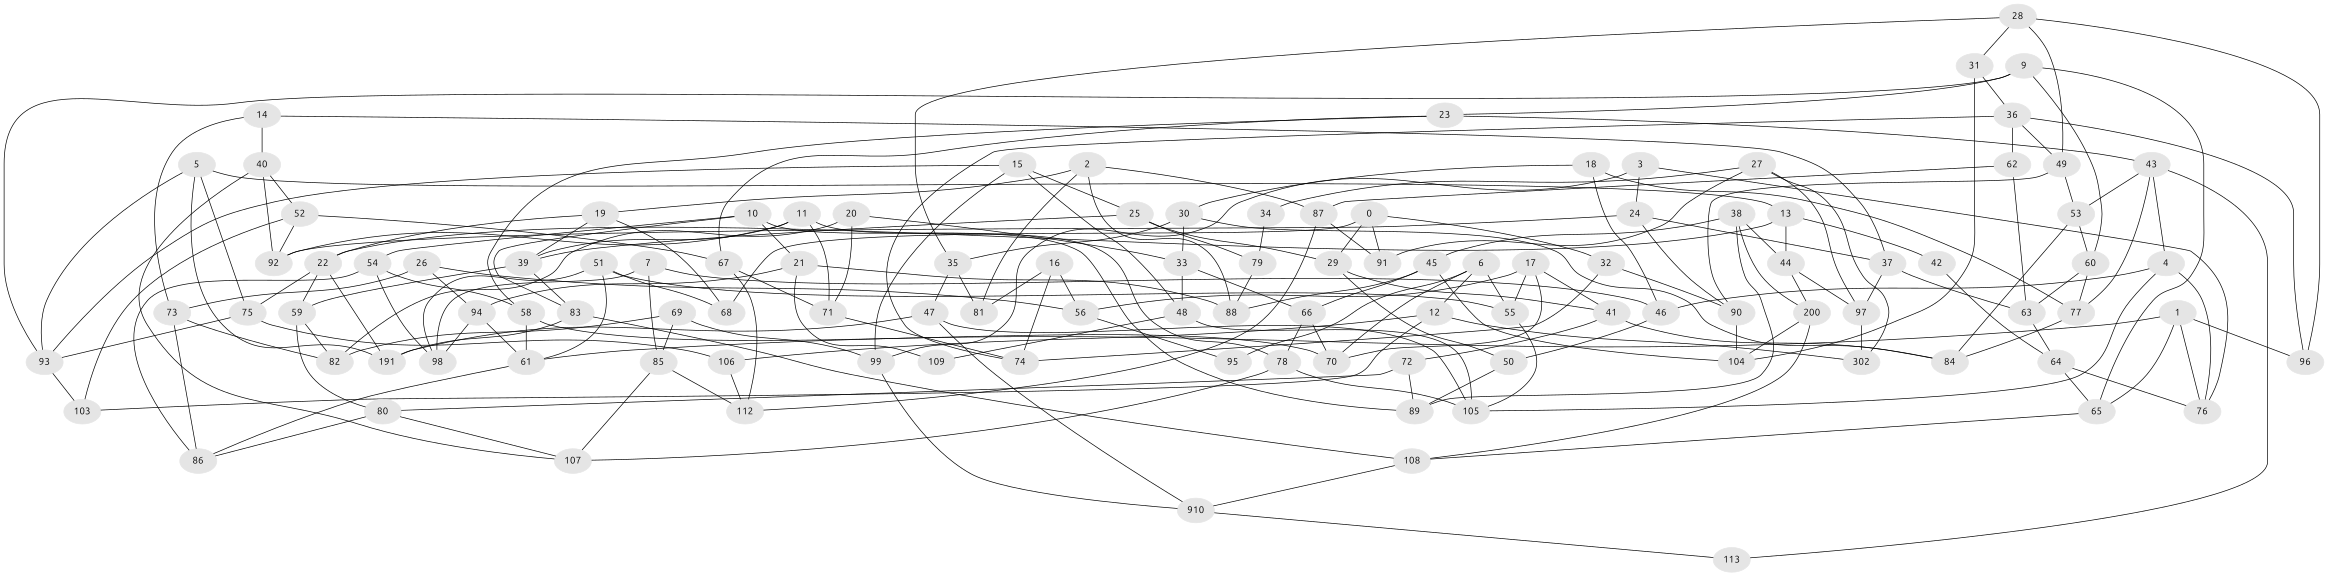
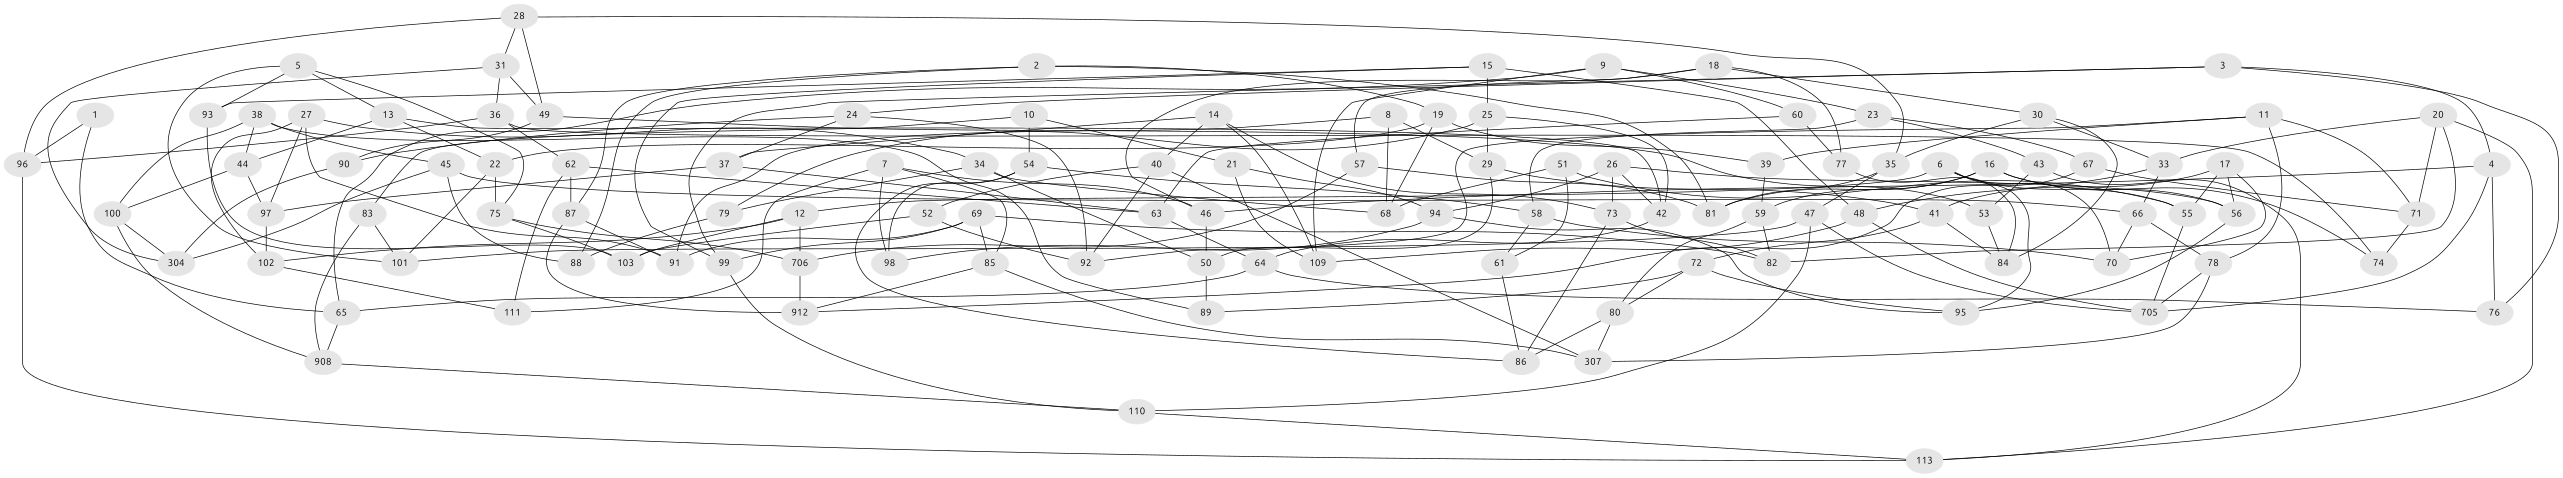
(891, 96) -> (1351, 103)
(2037, 140) -> (522, 89)
none -> (1360, 165)
none -> (1278, 182)
none -> (1637, 189)
none -> (1180, 197)
(1369, 214) -> (1389, 115)
(2159, 214) -> (2383, 79)
none -> (1092, 215)
(972, 222) -> (1611, 131)
(445, 225) -> none
none -> (826, 239)
(2083, 239) -> none
(2130, 246) -> none
(1606, 263) -> none
(1099, 273) -> none
(467, 278) -> none
(978, 279) -> none
(311, 287) -> (1875, 189)
(556, 294) -> none
none -> (1872, 304)
none -> (513, 313)
(1812, 313) -> (113, 214)
(501, 337) -> (1736, 265)
(146, 338) -> (550, 232)
(1272, 340) -> none
(387, 362) -> (400, 263)
(727, 362) -> (800, 263)
(1737, 362) -> (176, 263)
(1861, 362) -> (266, 263)
(2190, 362) -> none
(745, 412) -> (800, 313)
(1471, 412) -> (2150, 313)
none -> (2385, 416)
none -> (867, 448)
(573, 461) -> (1593, 362)
(1412, 461) -> (323, 362)
(1196, 510) -> (1137, 412)
